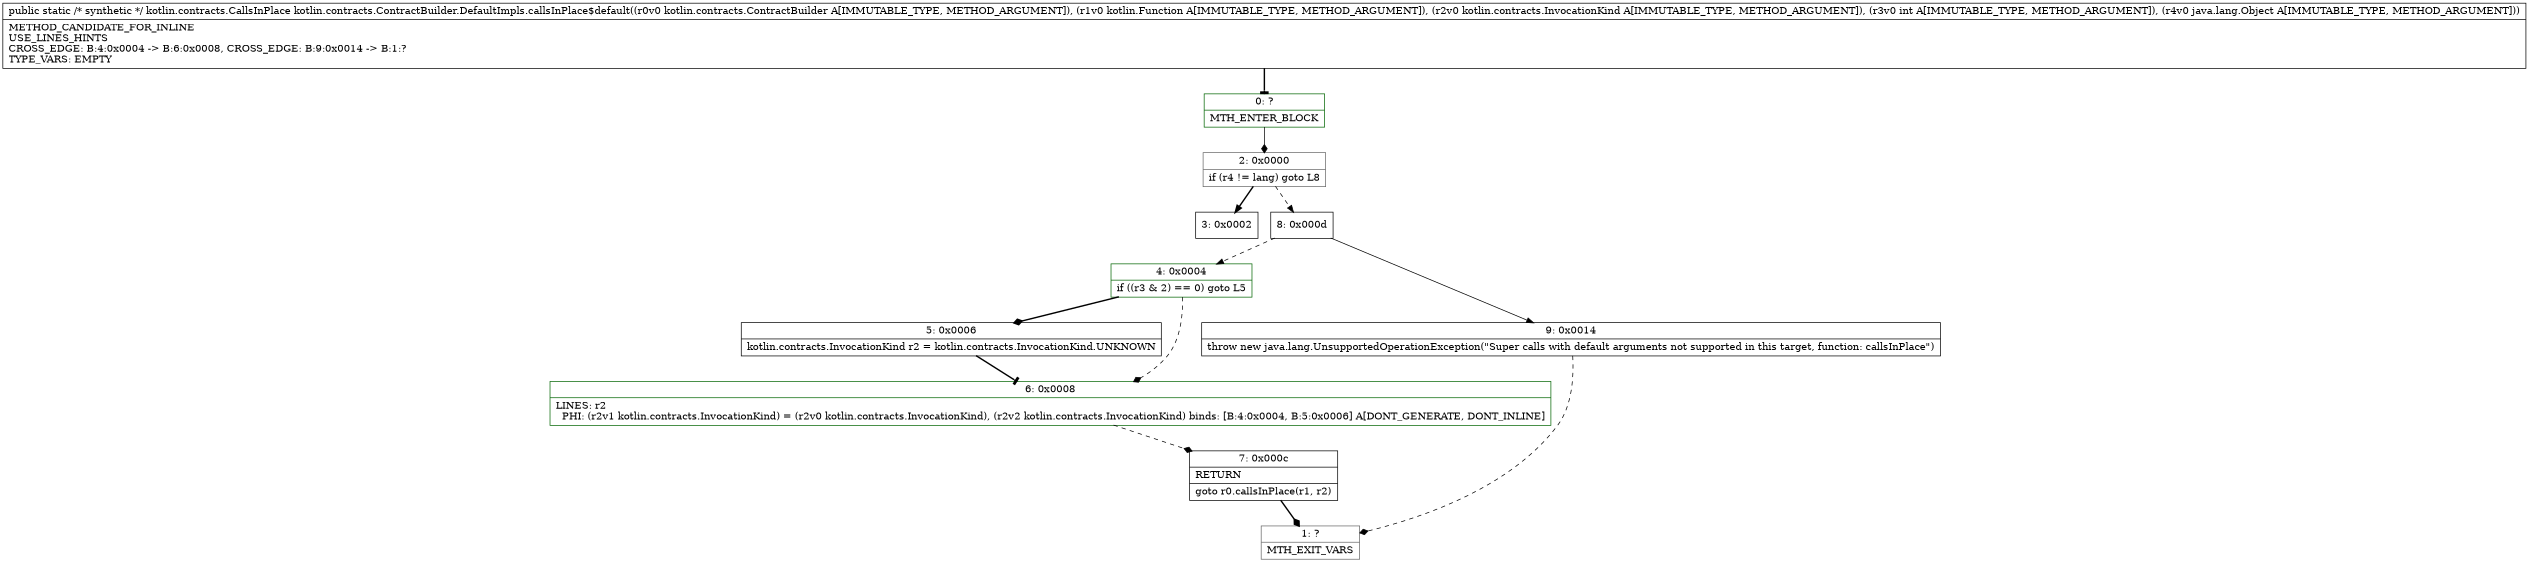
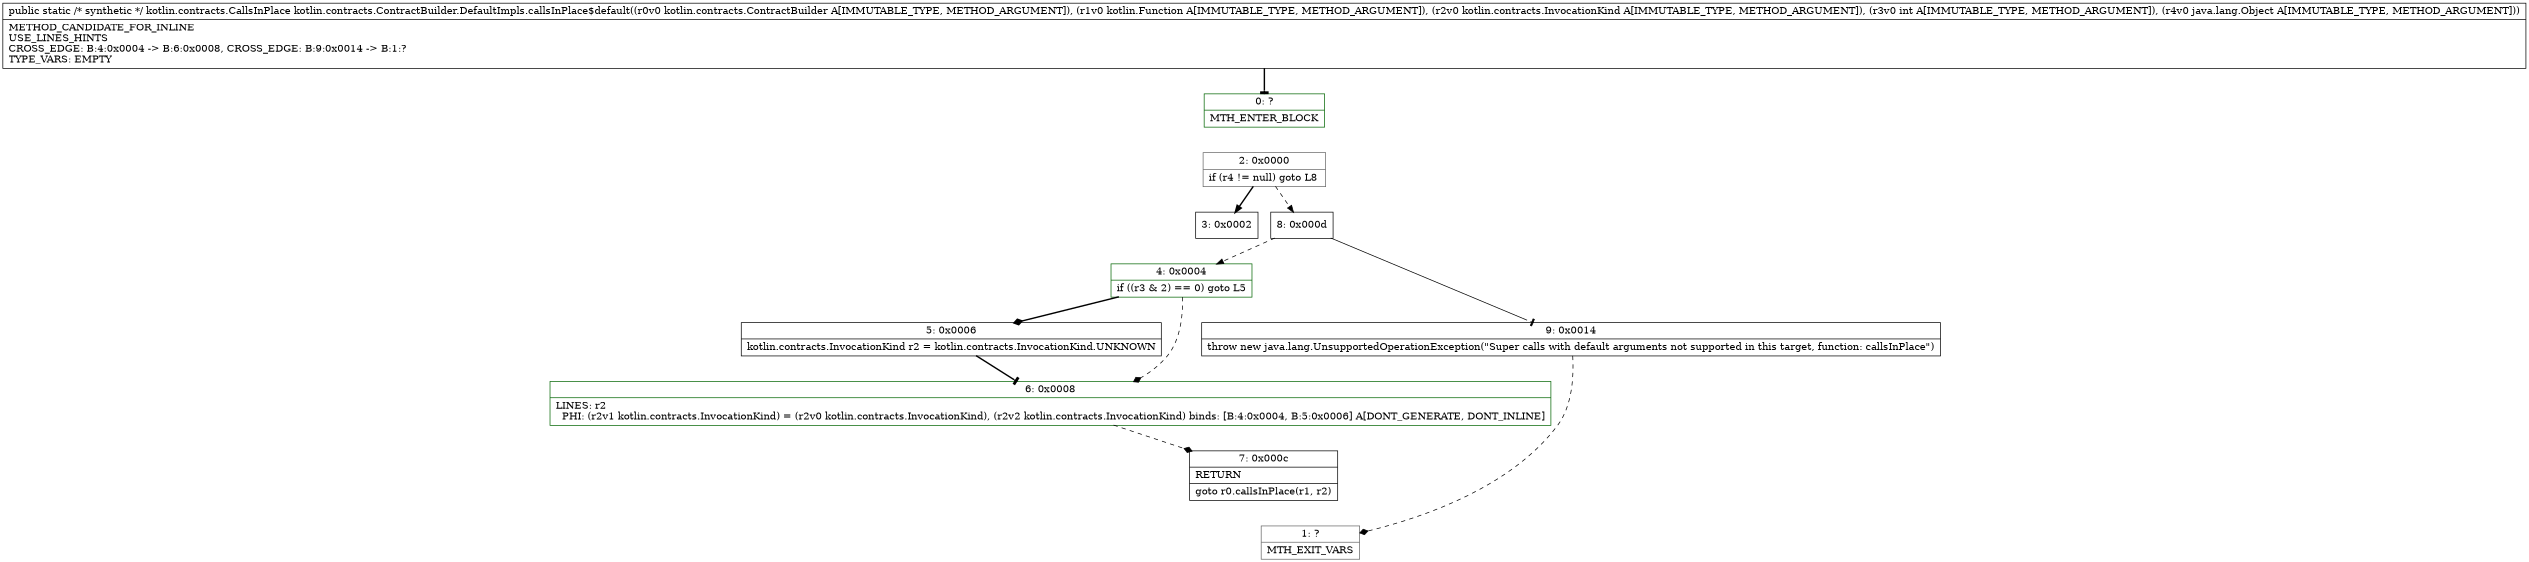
(1264, 136) -> none
(1264, 178) -> (1263, 178)
(1429, 279) -> (1429, 279)
(1287, 510) -> none
